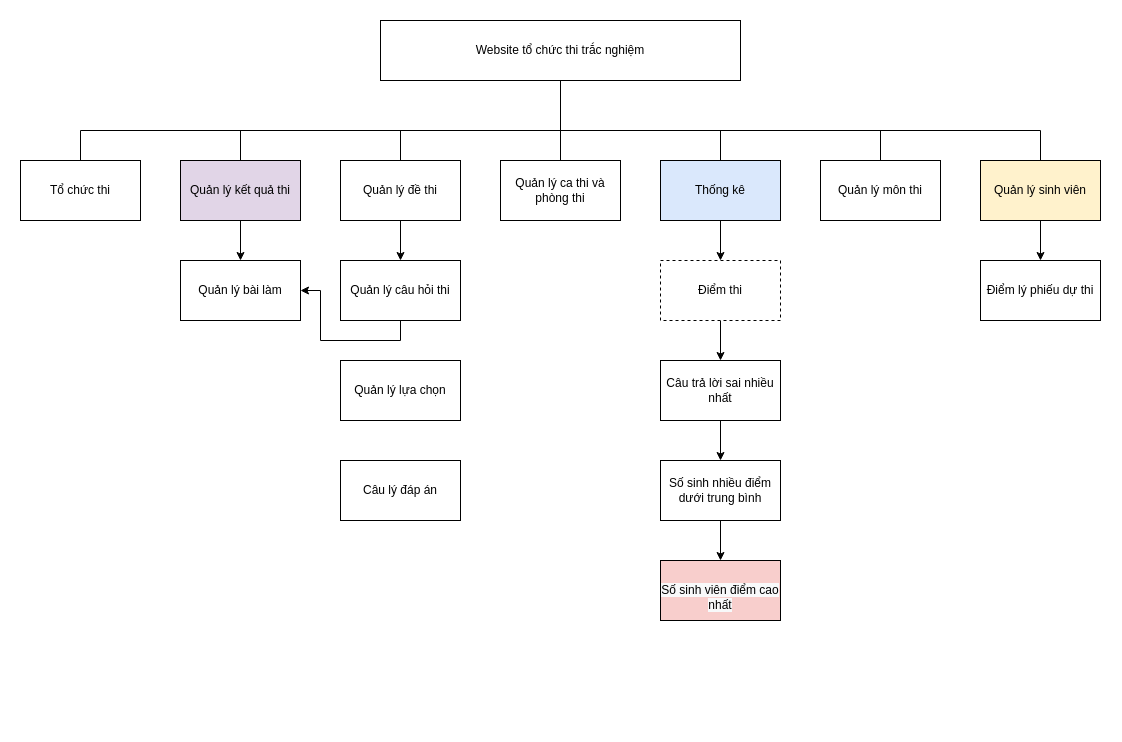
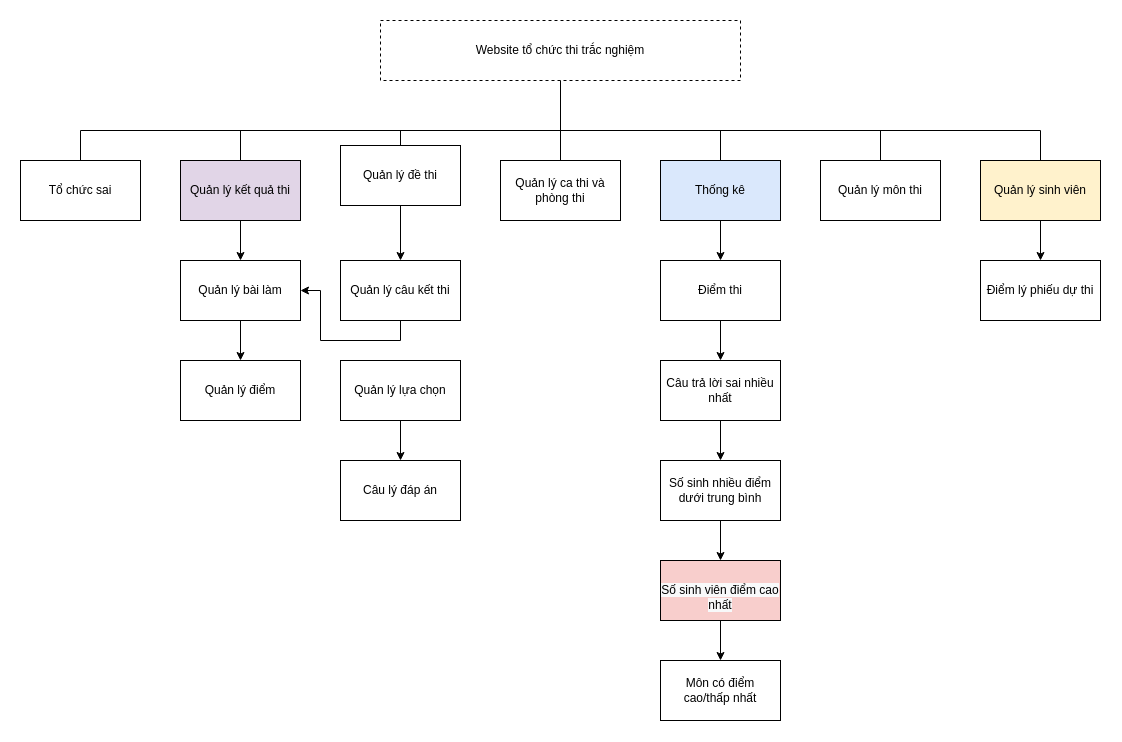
(561, 51) -> (561, 51)
(81, 191) -> (81, 191)
(401, 191) -> (401, 176)
(401, 291) -> (401, 291)
(721, 291) -> (721, 291)
none -> (241, 337)
none -> (241, 391)
none -> (401, 437)
none -> (721, 637)
none -> (721, 691)
